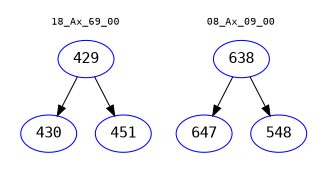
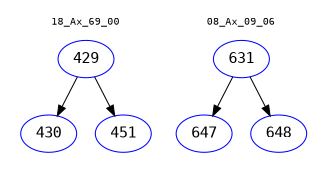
(241, 22) -> (241, 22)
(241, 59) -> (241, 59)
(279, 134) -> (279, 134)
